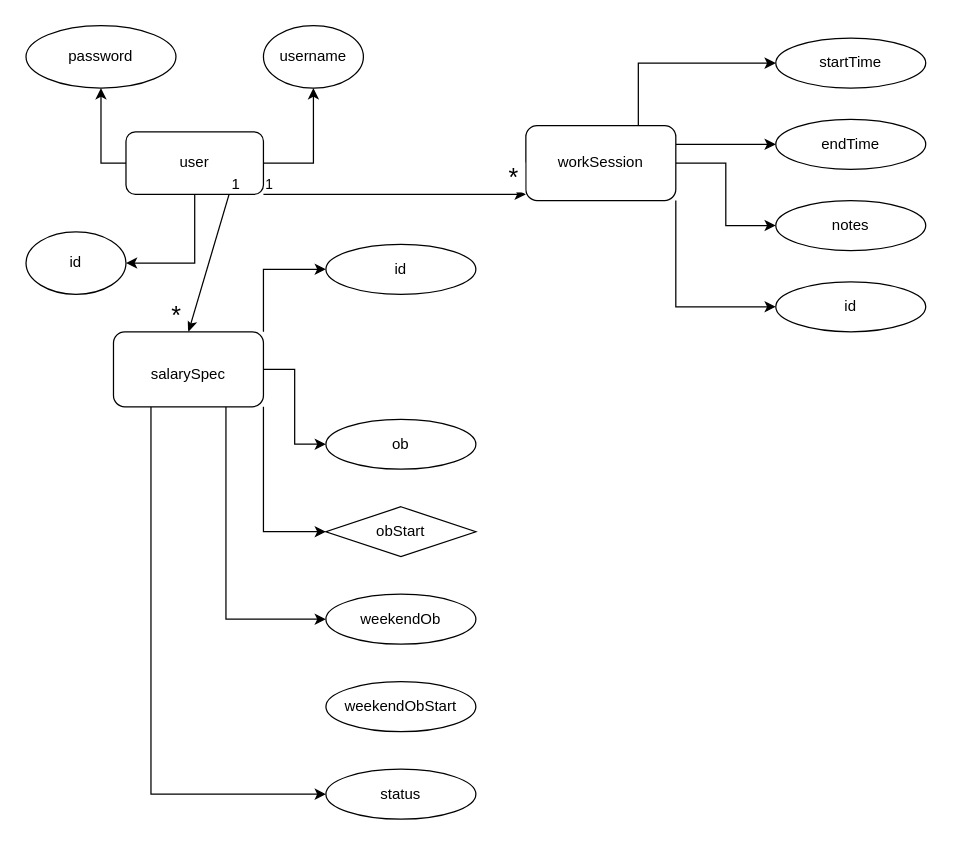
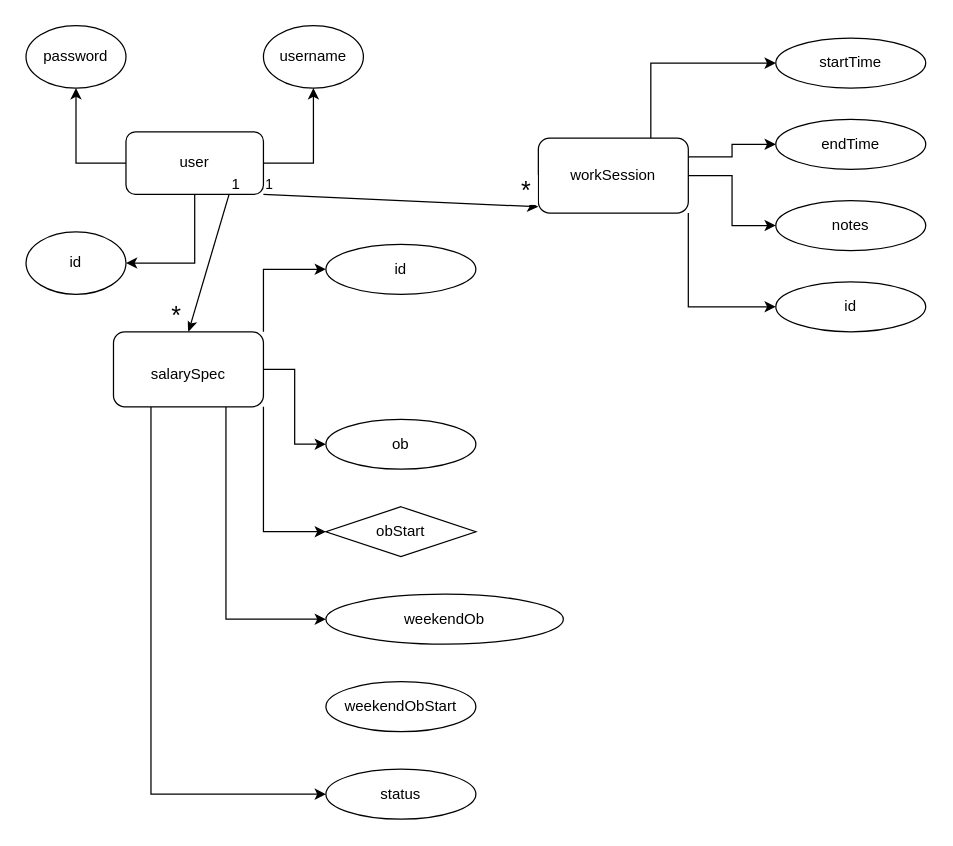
(101, 57) -> (76, 57)
(601, 163) -> (613, 176)
(401, 619) -> (444, 619)
